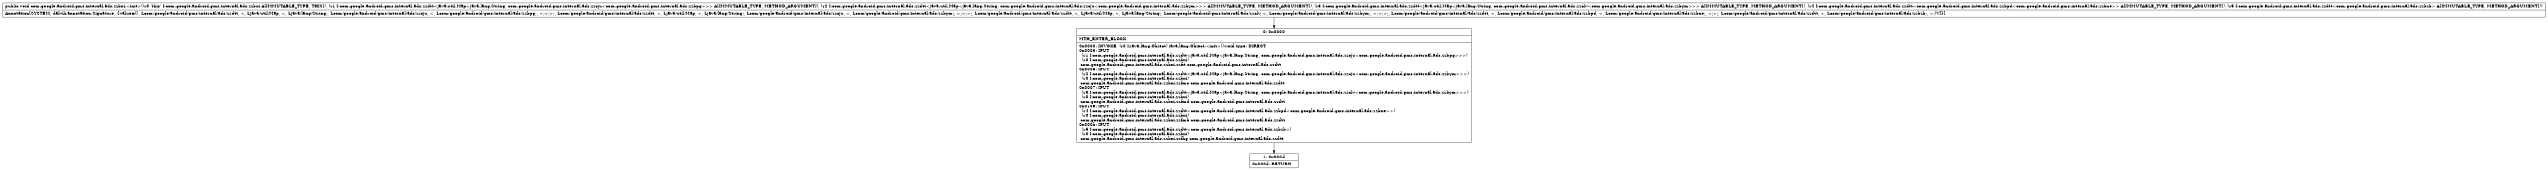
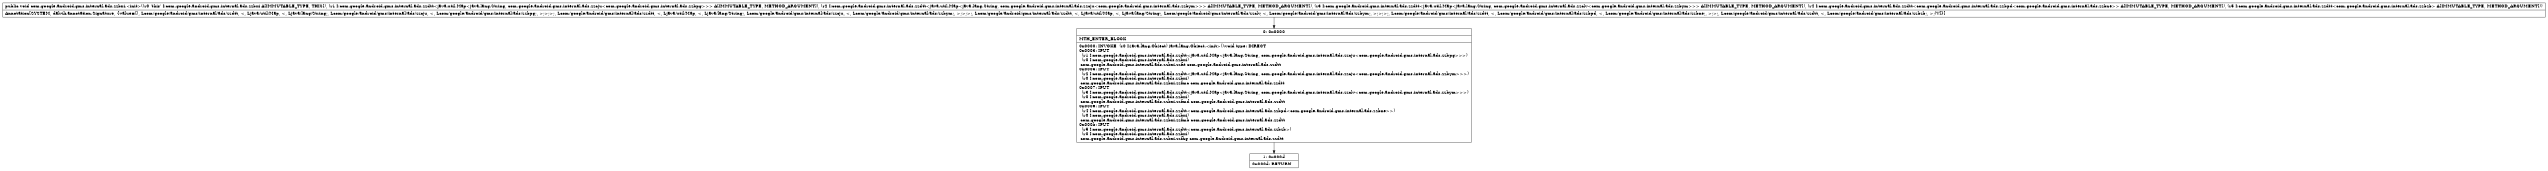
(1096, 106) -> (1096, 106)
